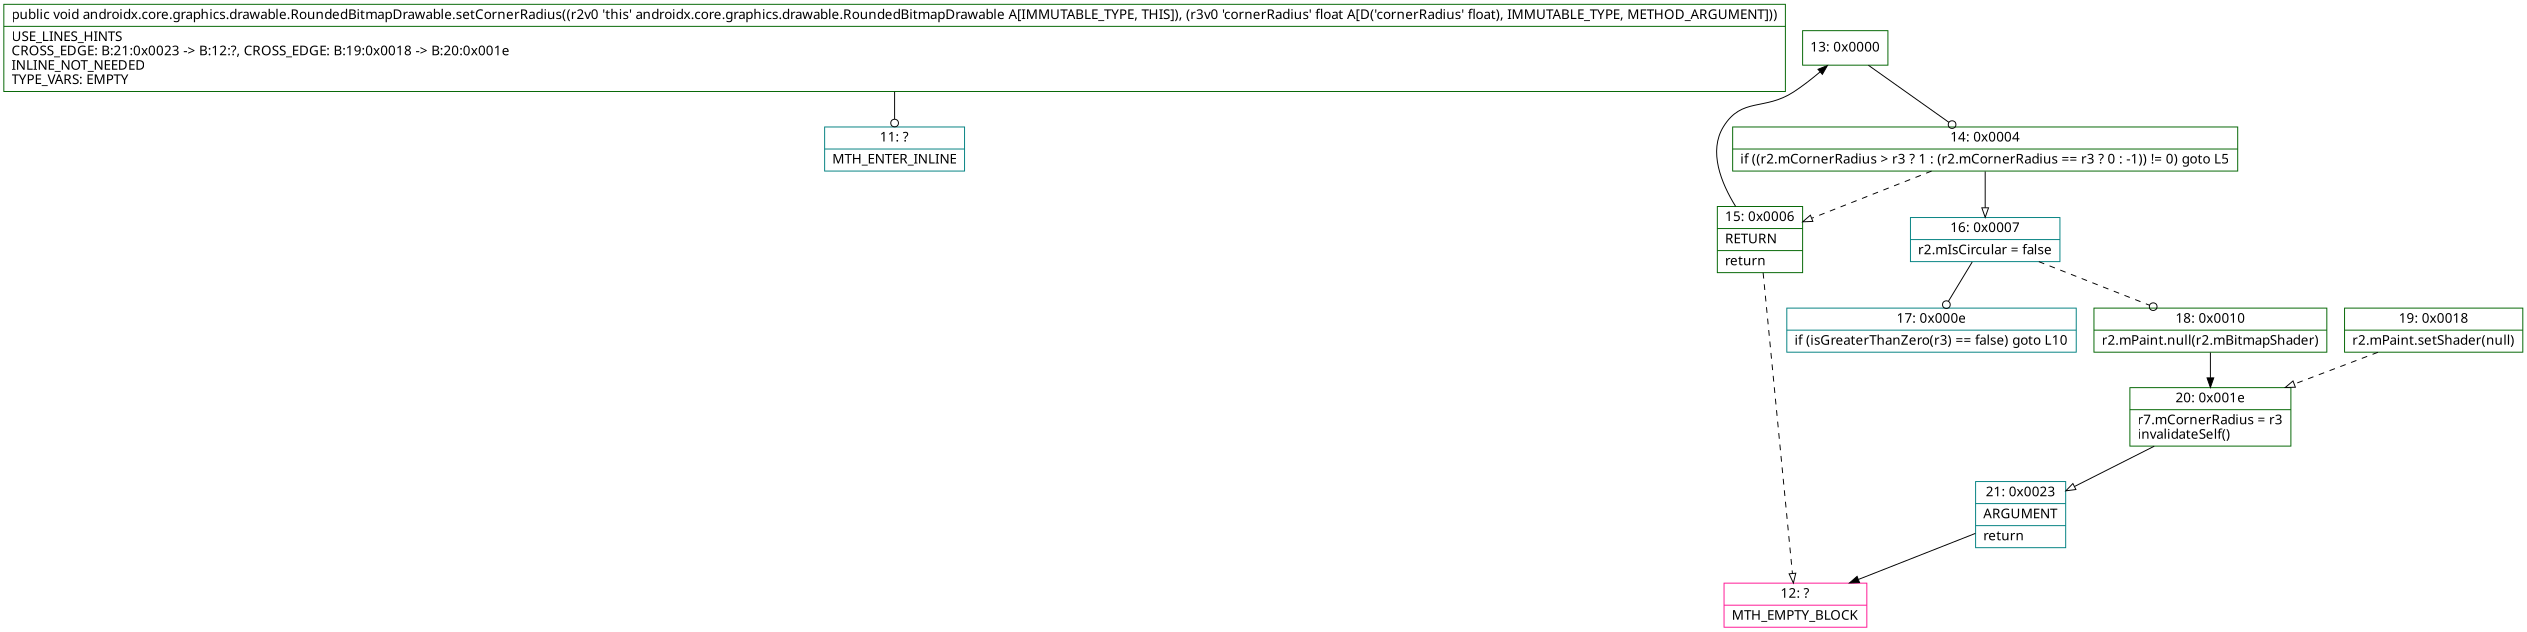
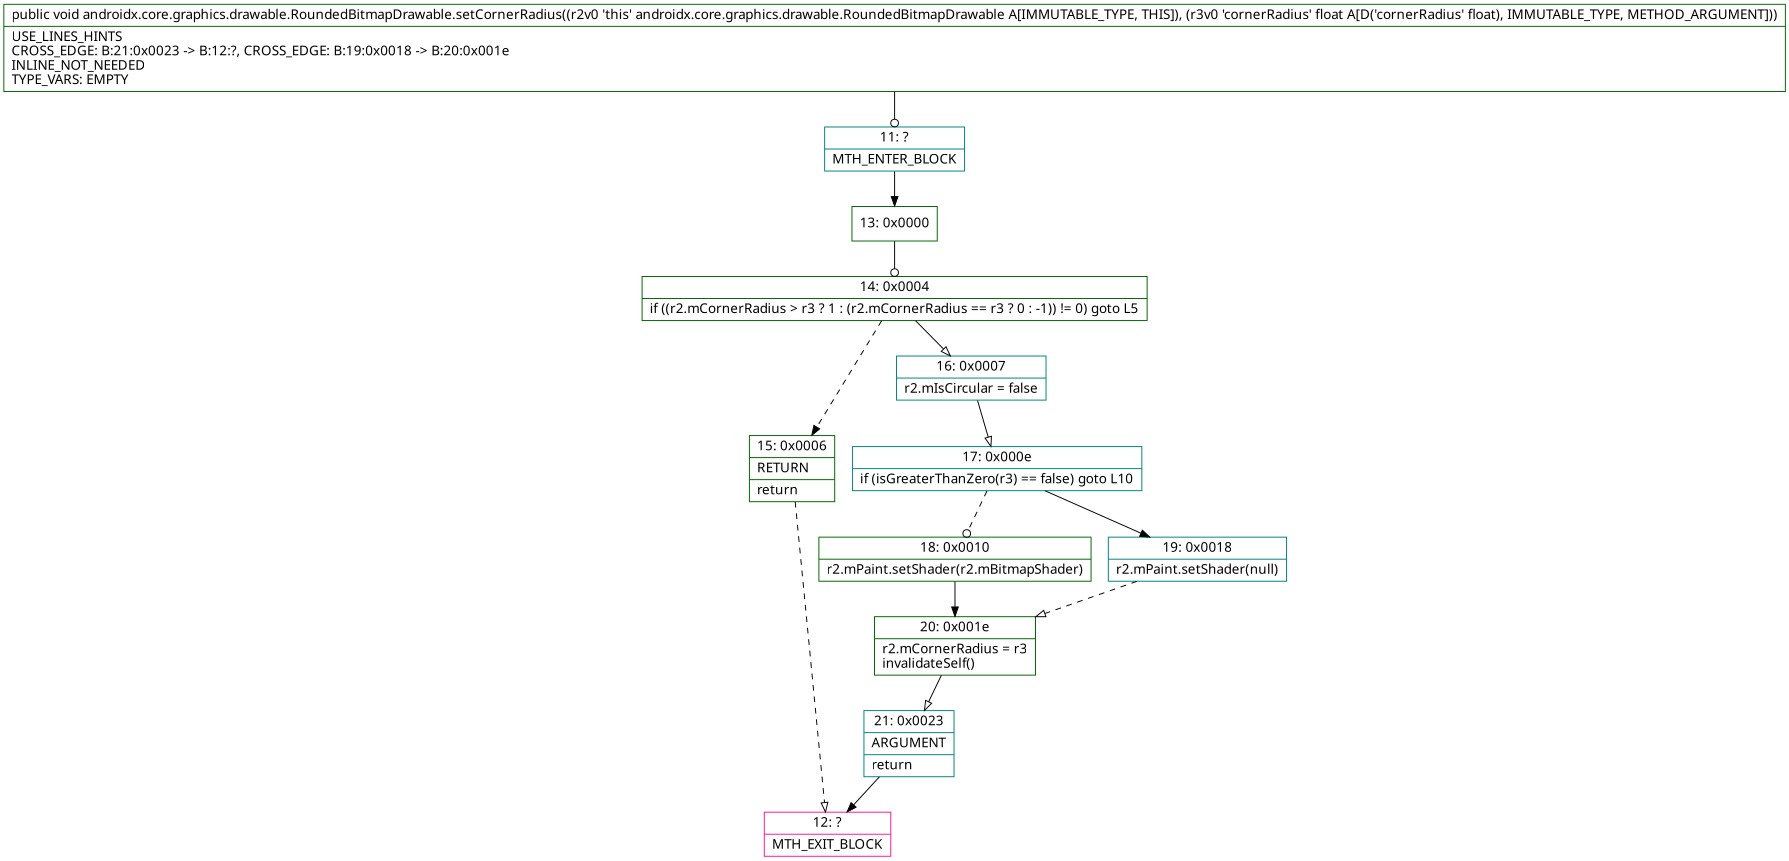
(1733, 116) -> (895, 184)
(895, 160) -> (895, 160)
(1872, 195) -> (849, 374)
(1960, 282) -> (983, 419)
(2094, 283) -> (978, 510)
(2434, 330) -> (1197, 559)
(2210, 341) -> (955, 570)
(2210, 420) -> (955, 649)
none -> (1093, 512)
(1795, 616) -> (828, 845)
